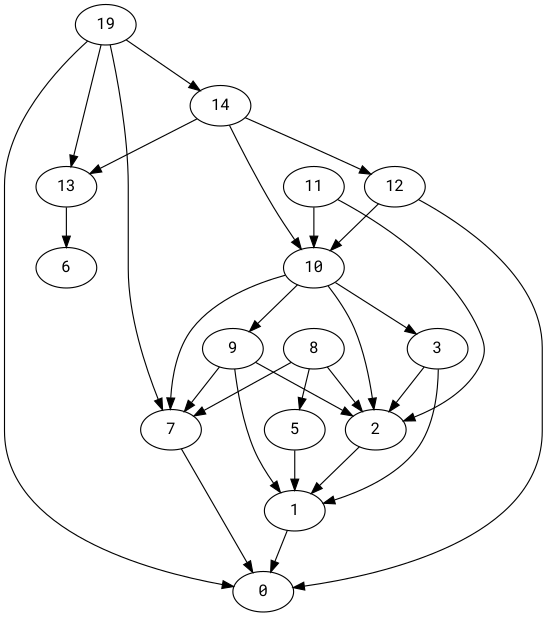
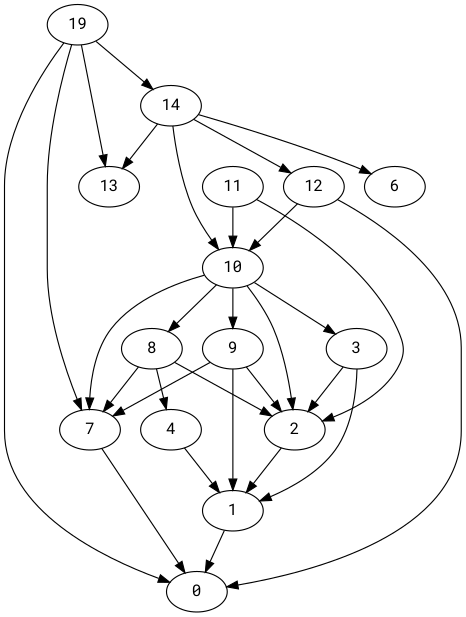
(66, 222) -> (280, 140)
none -> (197, 304)
(295, 430) -> (171, 430)
